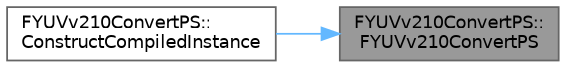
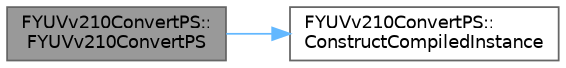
(299, 34) -> (249, 34)
